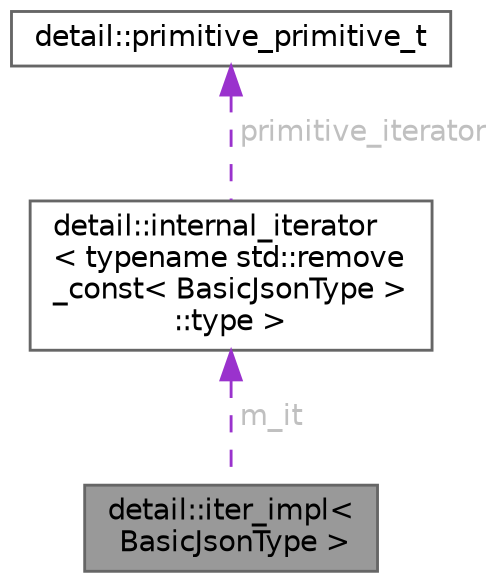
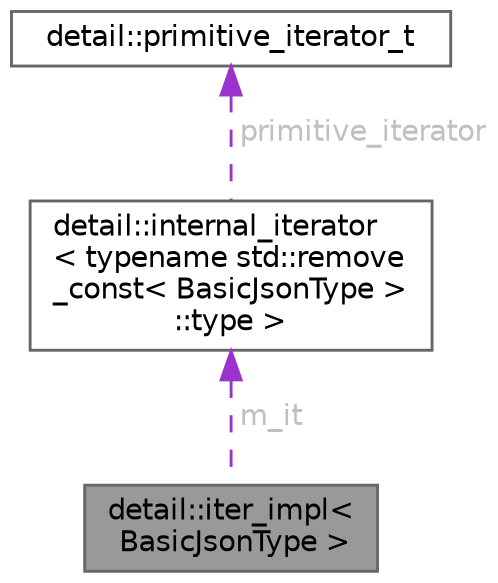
(231, 39) -> (231, 39)
